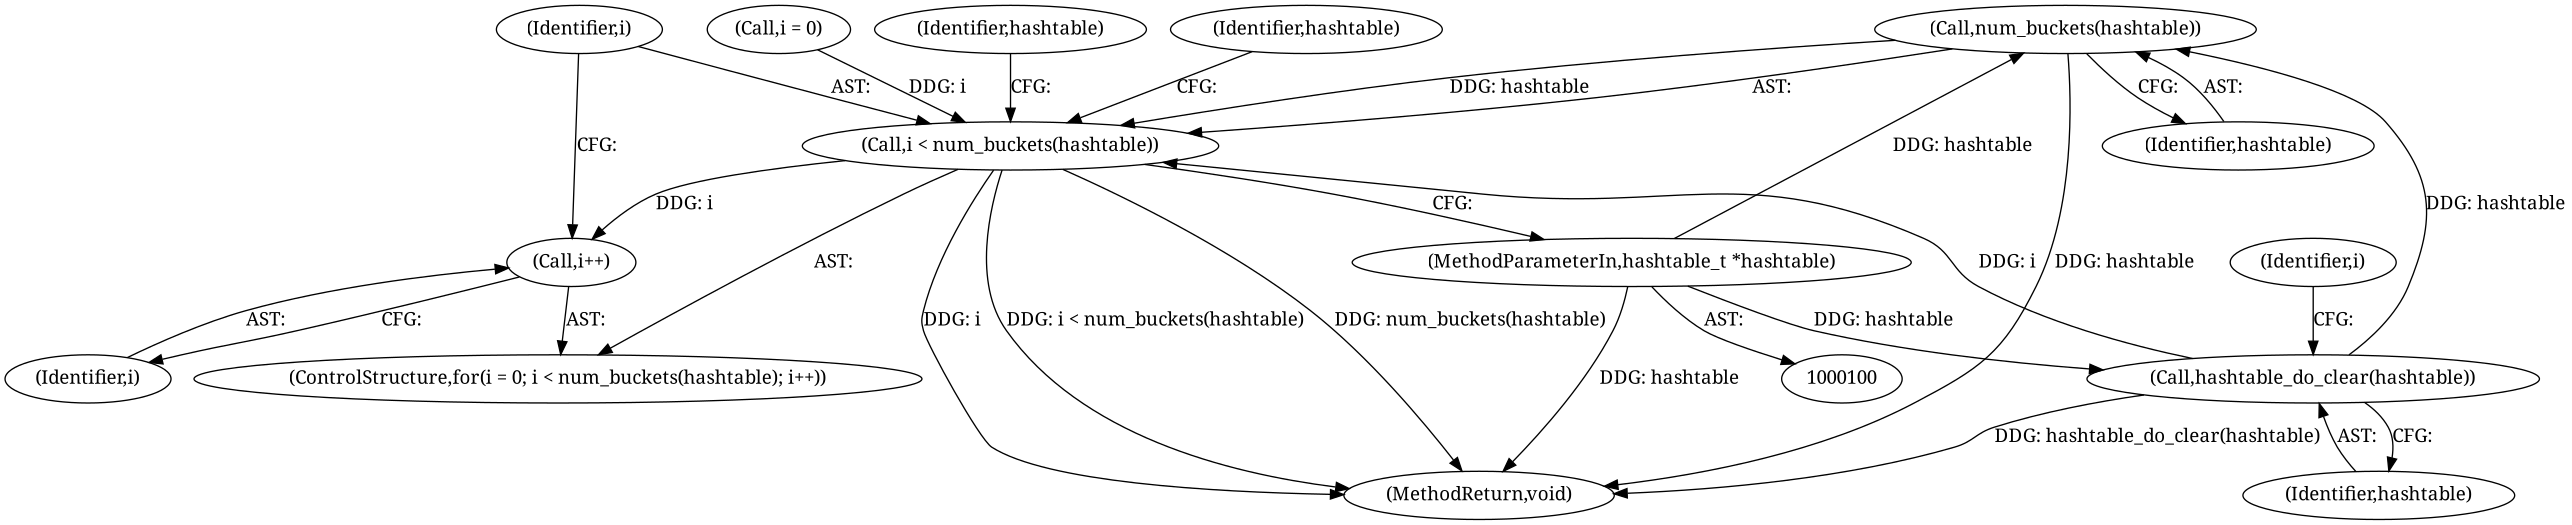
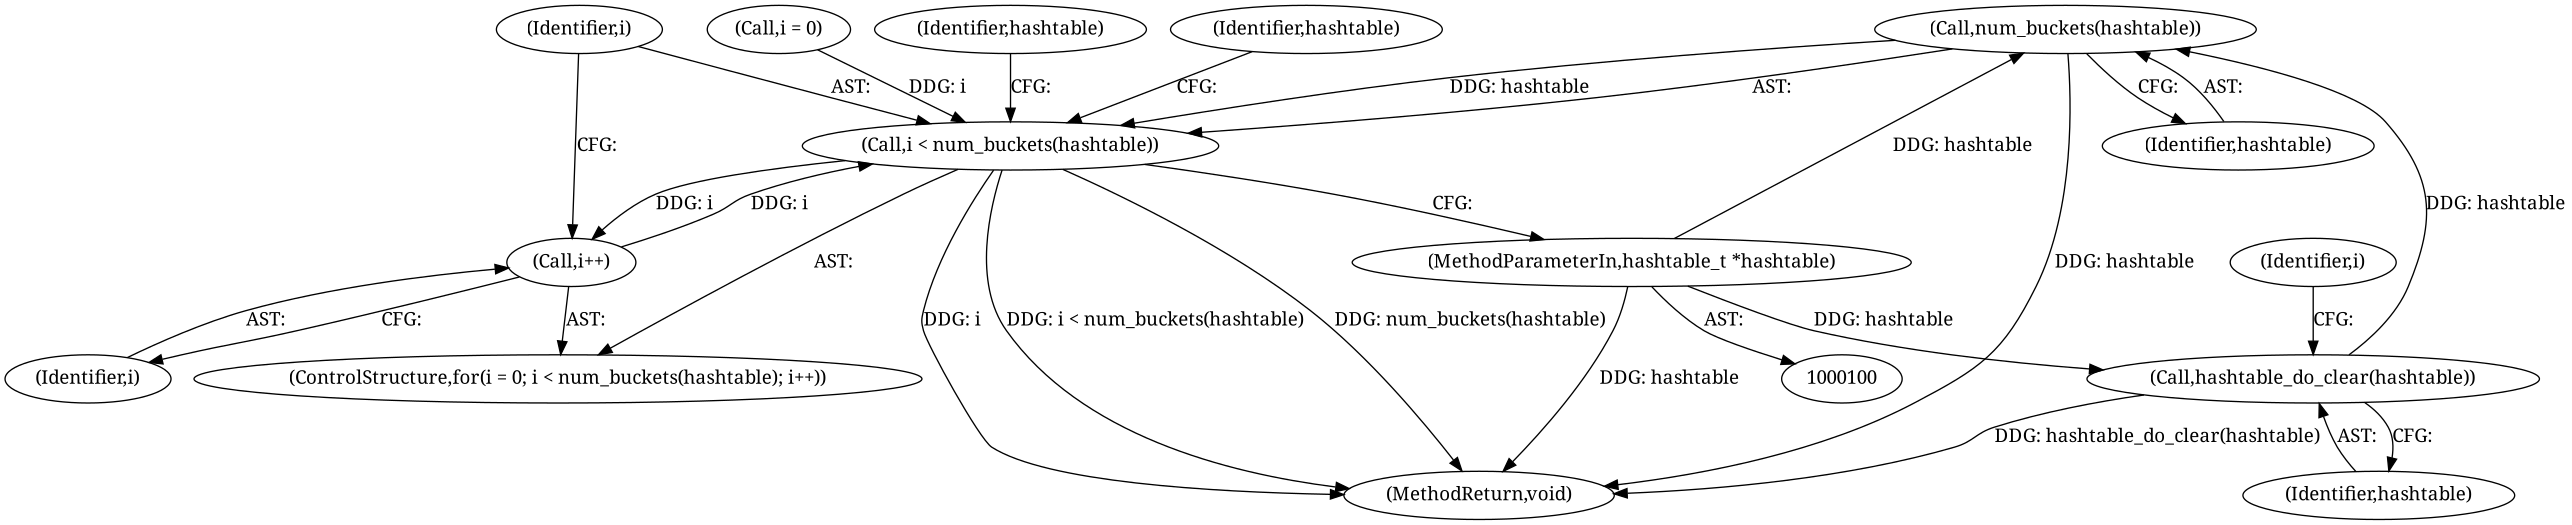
(1703, 194) -> (738, 200)
